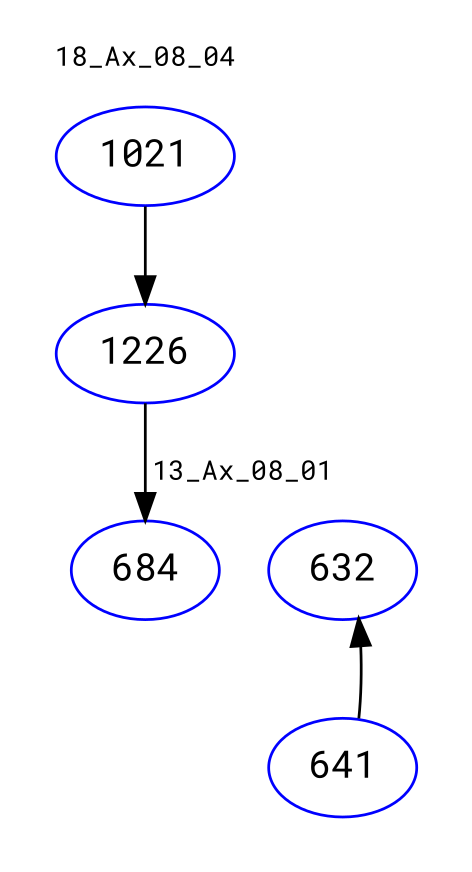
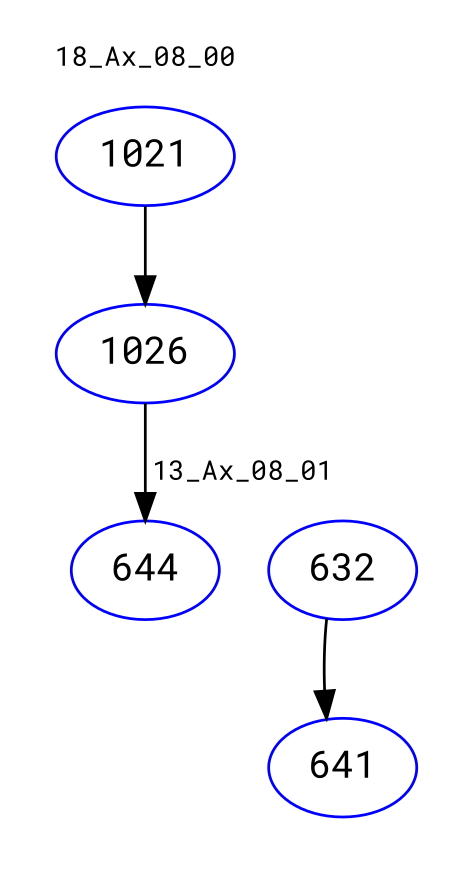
(147, 59) -> (147, 59)
(145, 354) -> (145, 354)
(145, 570) -> (145, 570)
(361, 683) -> (324, 655)
